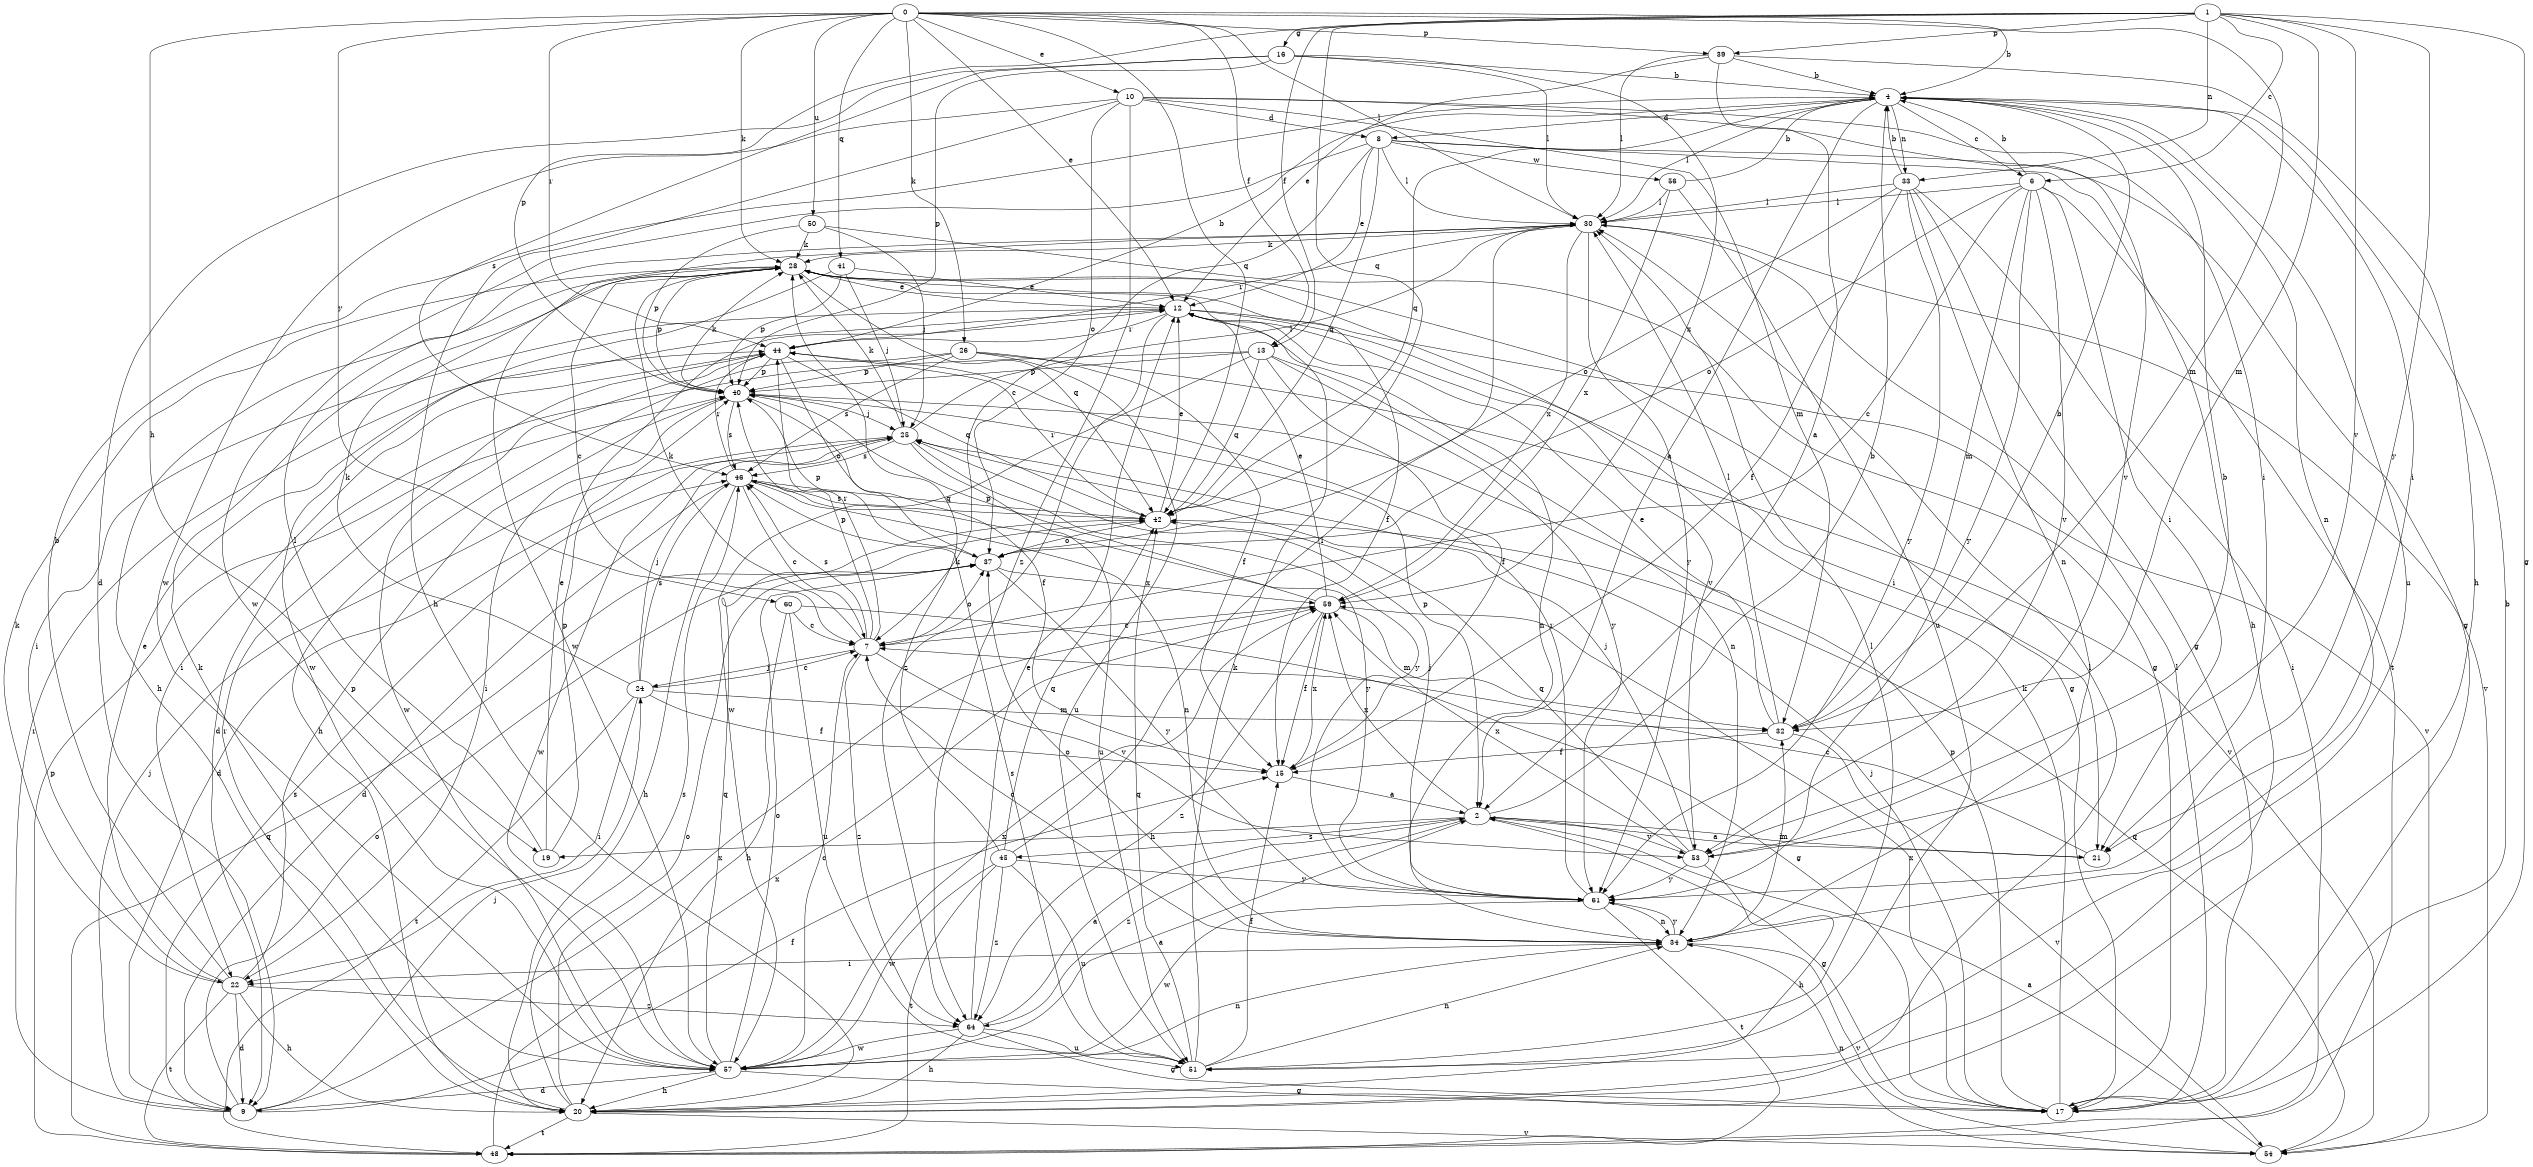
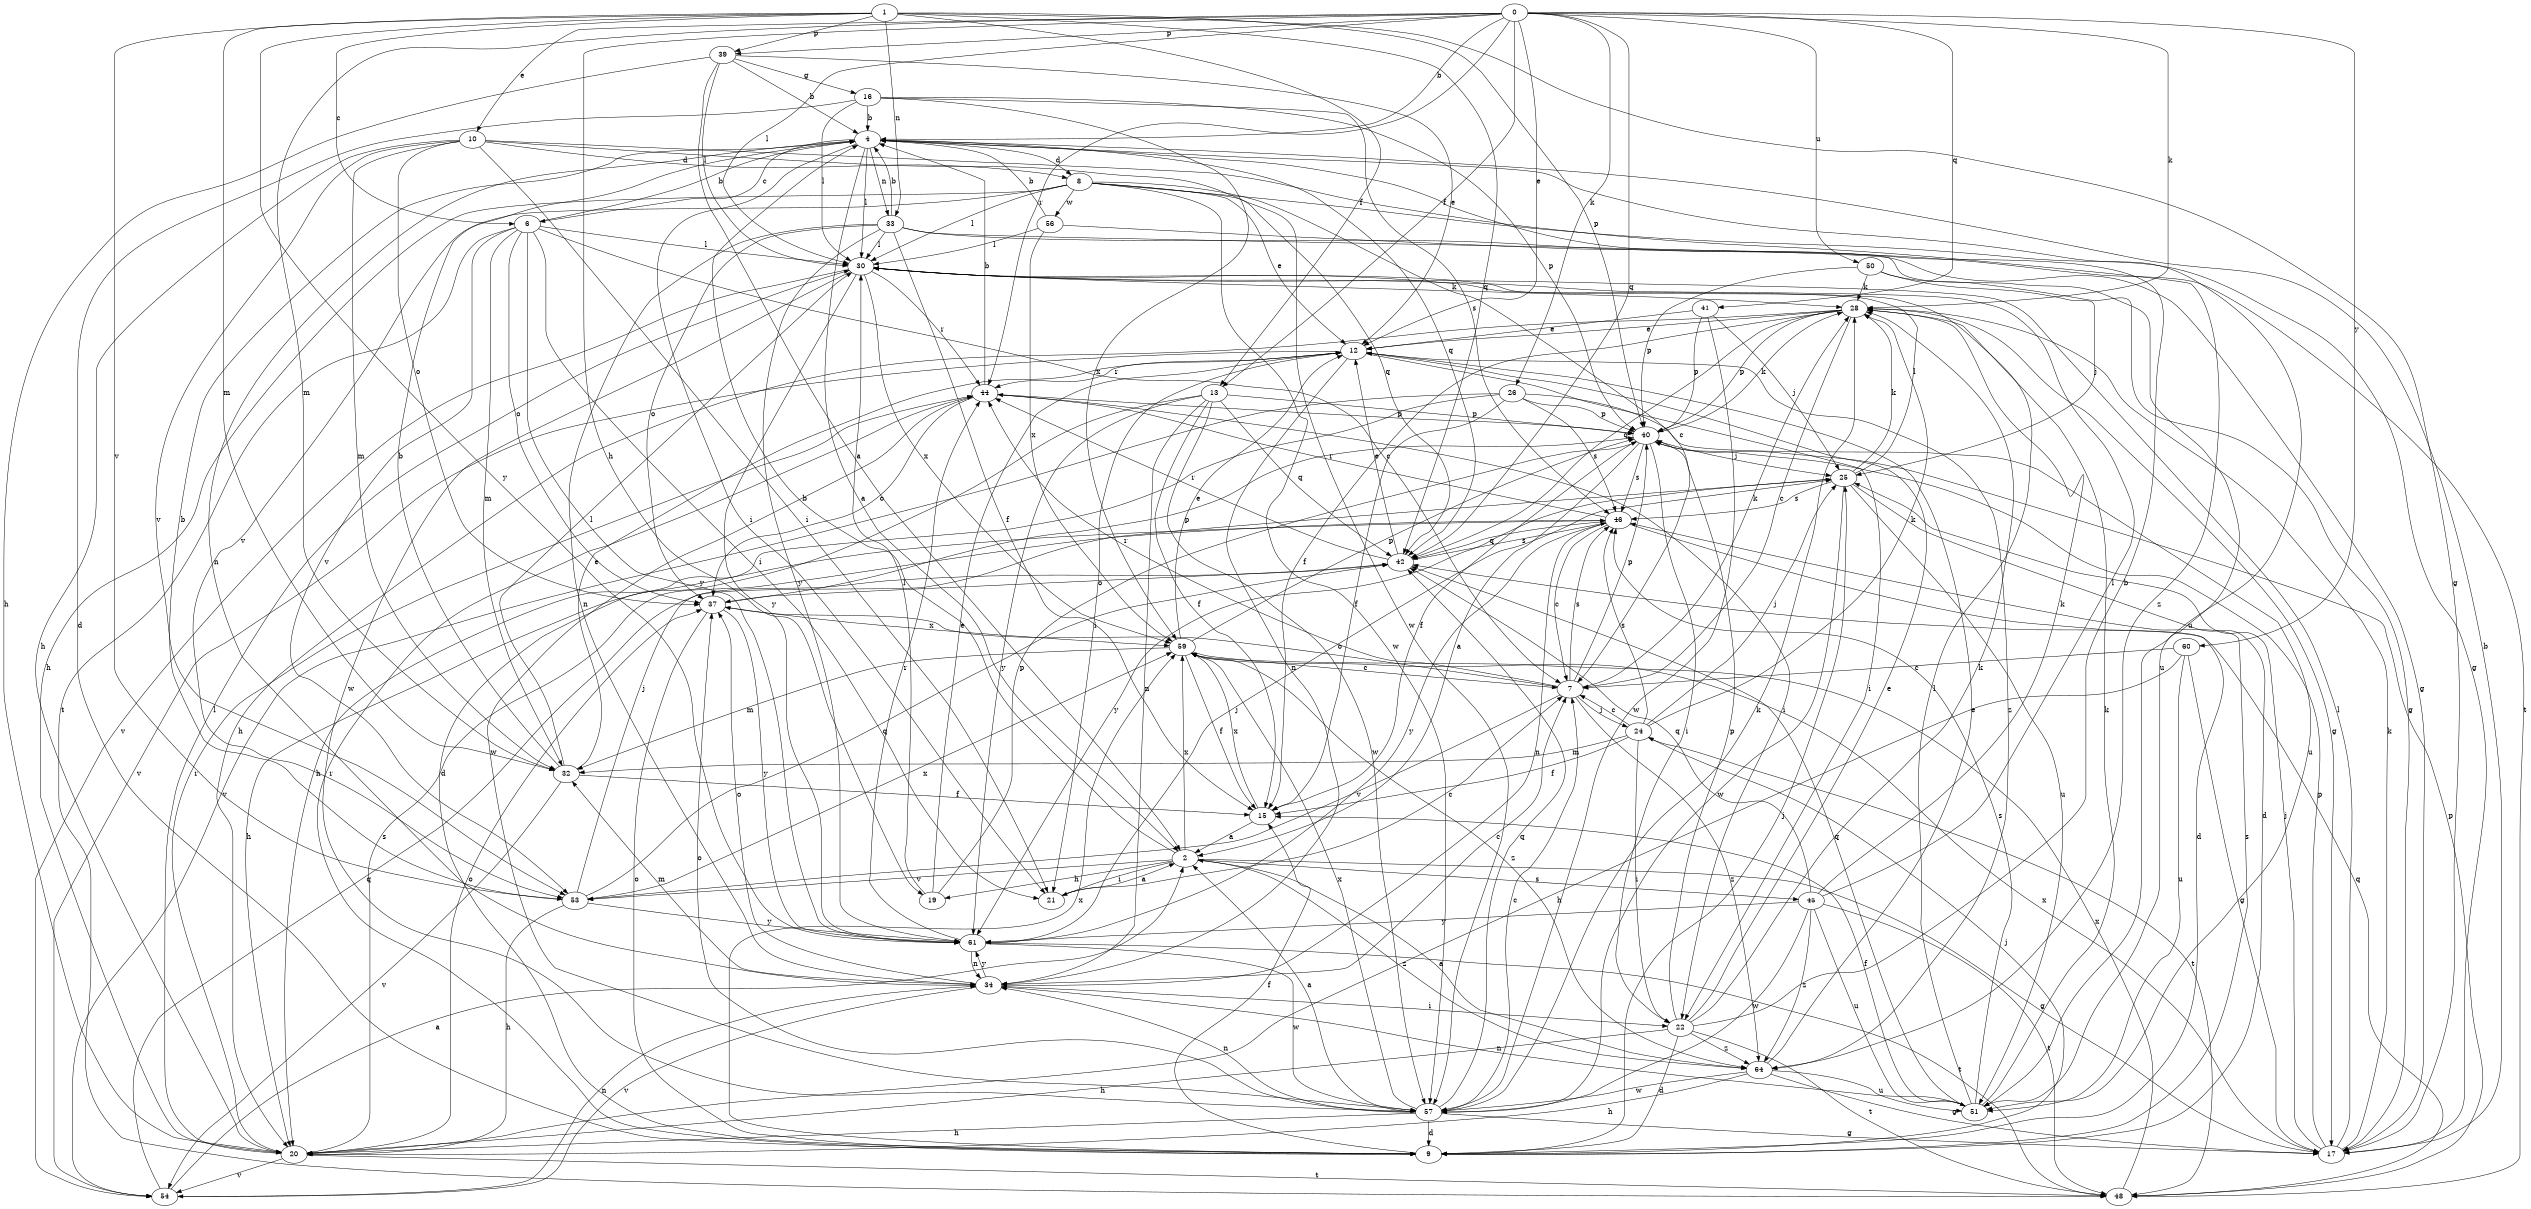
(1737, 17) -> (793, 75)
(962, 441) -> none
(1602, 452) -> (333, 415)
(1426, 605) -> (1459, 647)
(2293, 668) -> (2525, 710)
(480, 750) -> (753, 1134)
